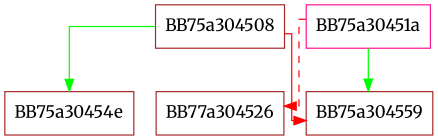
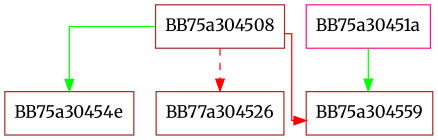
(299, 61) -> (220, 64)
